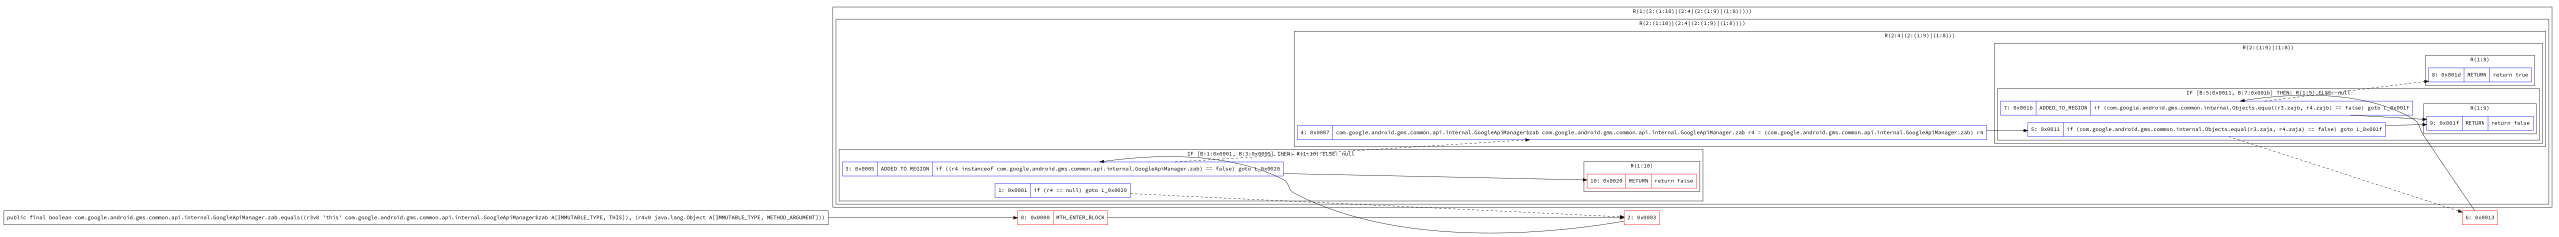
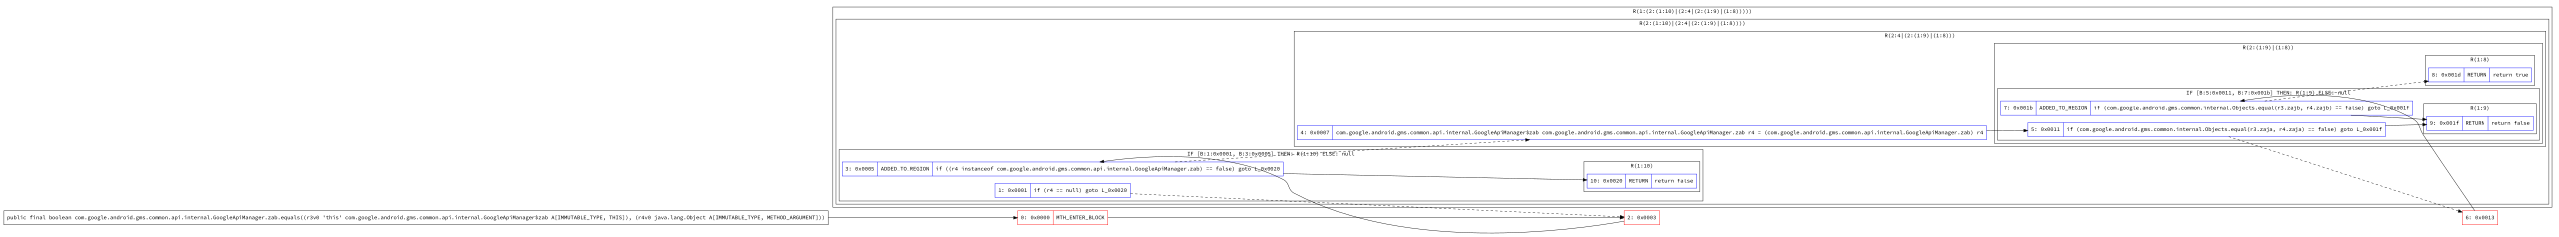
(1642, 181) -> (1642, 181)
